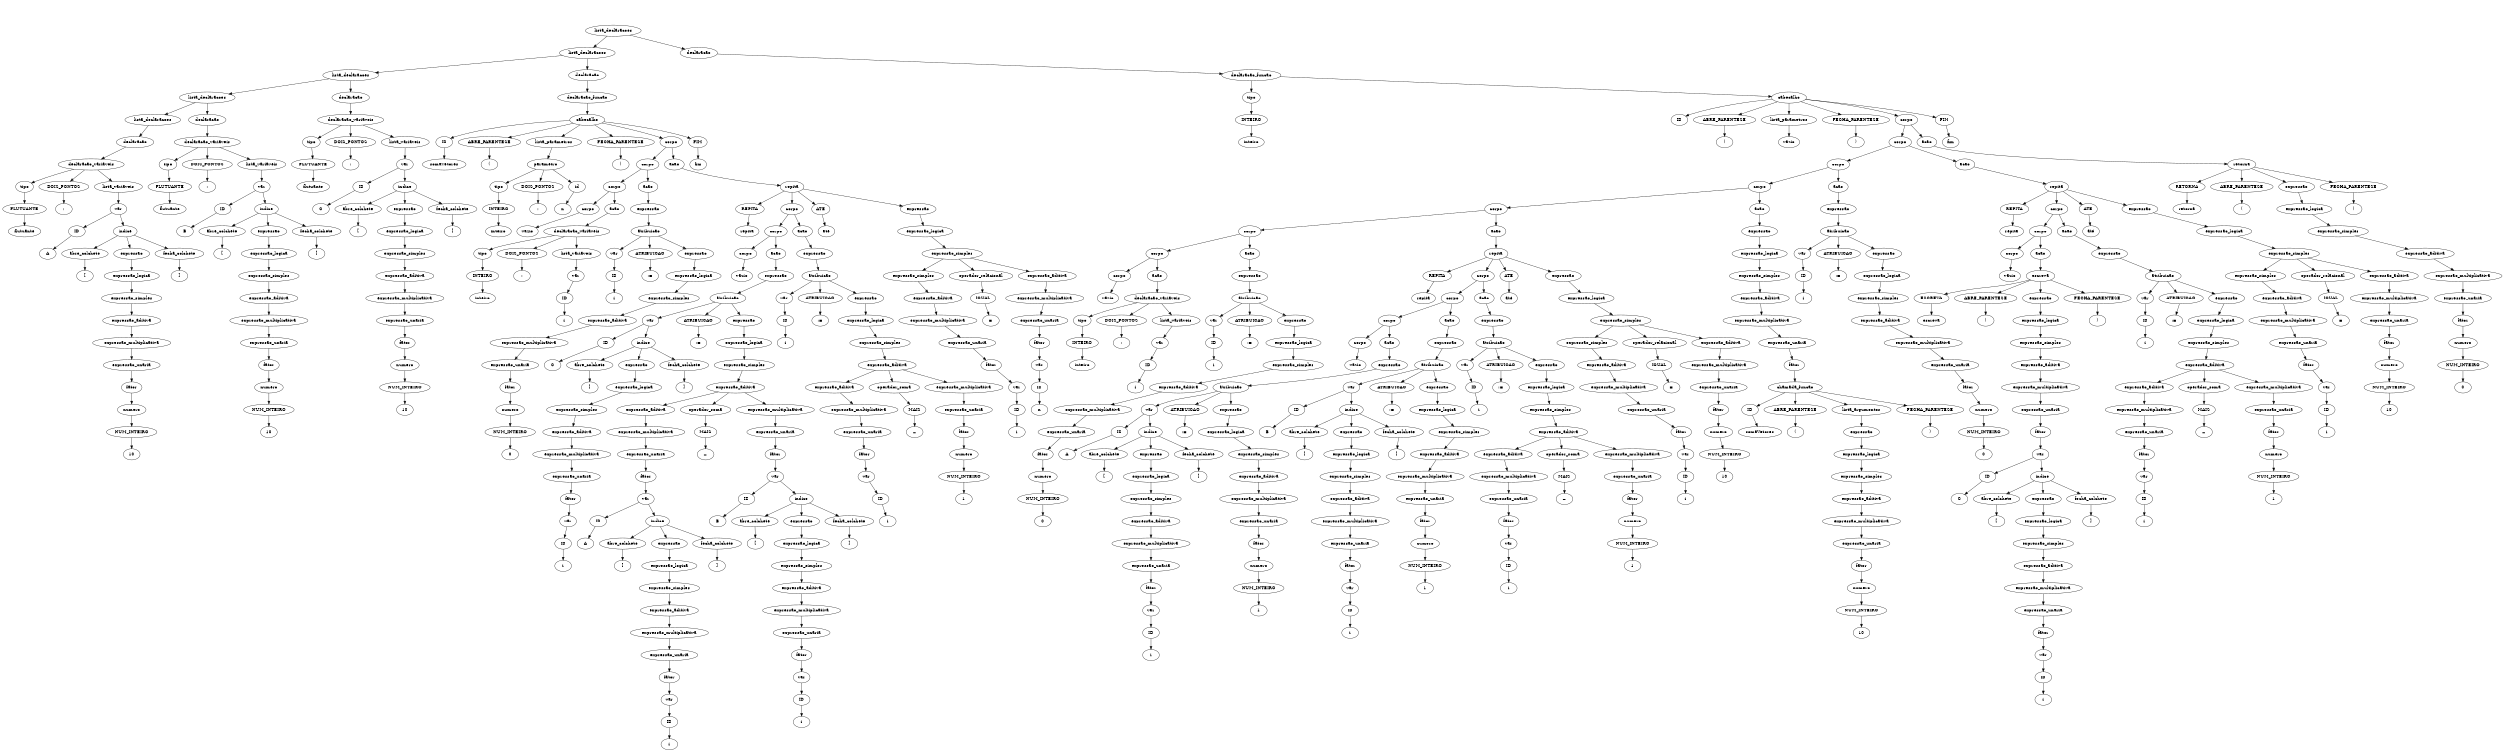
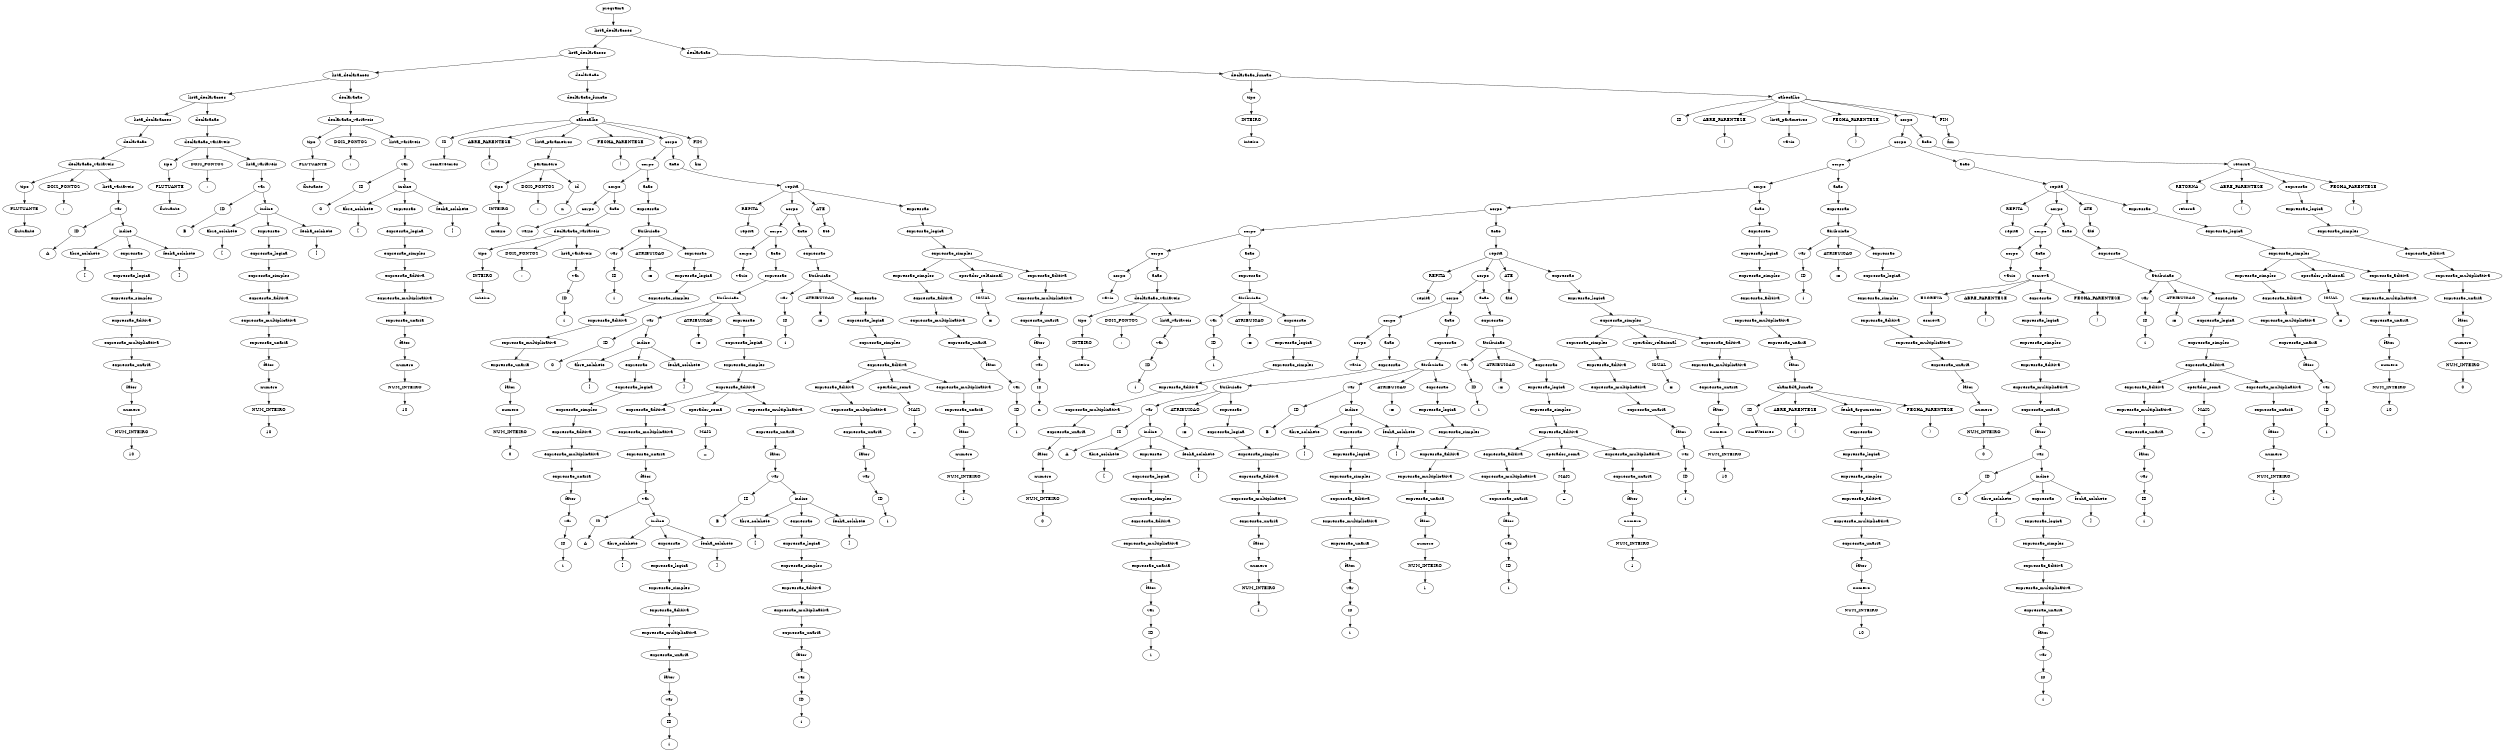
none -> (613, 8)
(1861, 410) -> (1861, 410)
